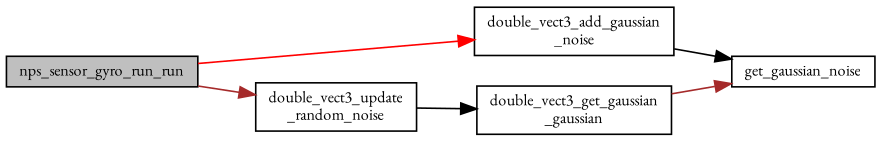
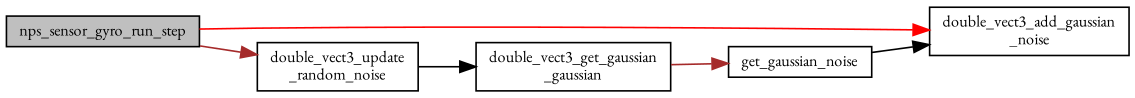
(695, 53) -> (892, 50)
(102, 72) -> (103, 31)
